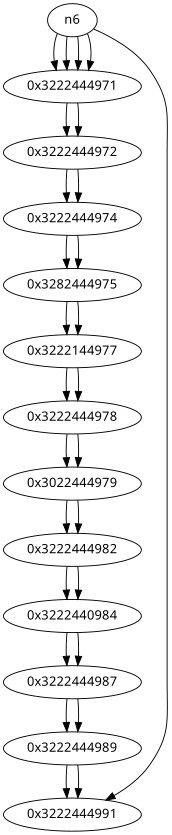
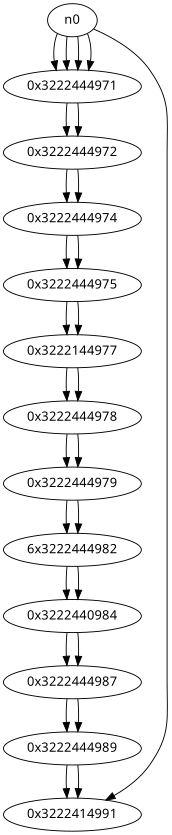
(72, 20) -> (72, 20)
(72, 285) -> (72, 285)
(72, 484) -> (72, 484)
(72, 550) -> (72, 550)
(72, 815) -> (72, 815)
